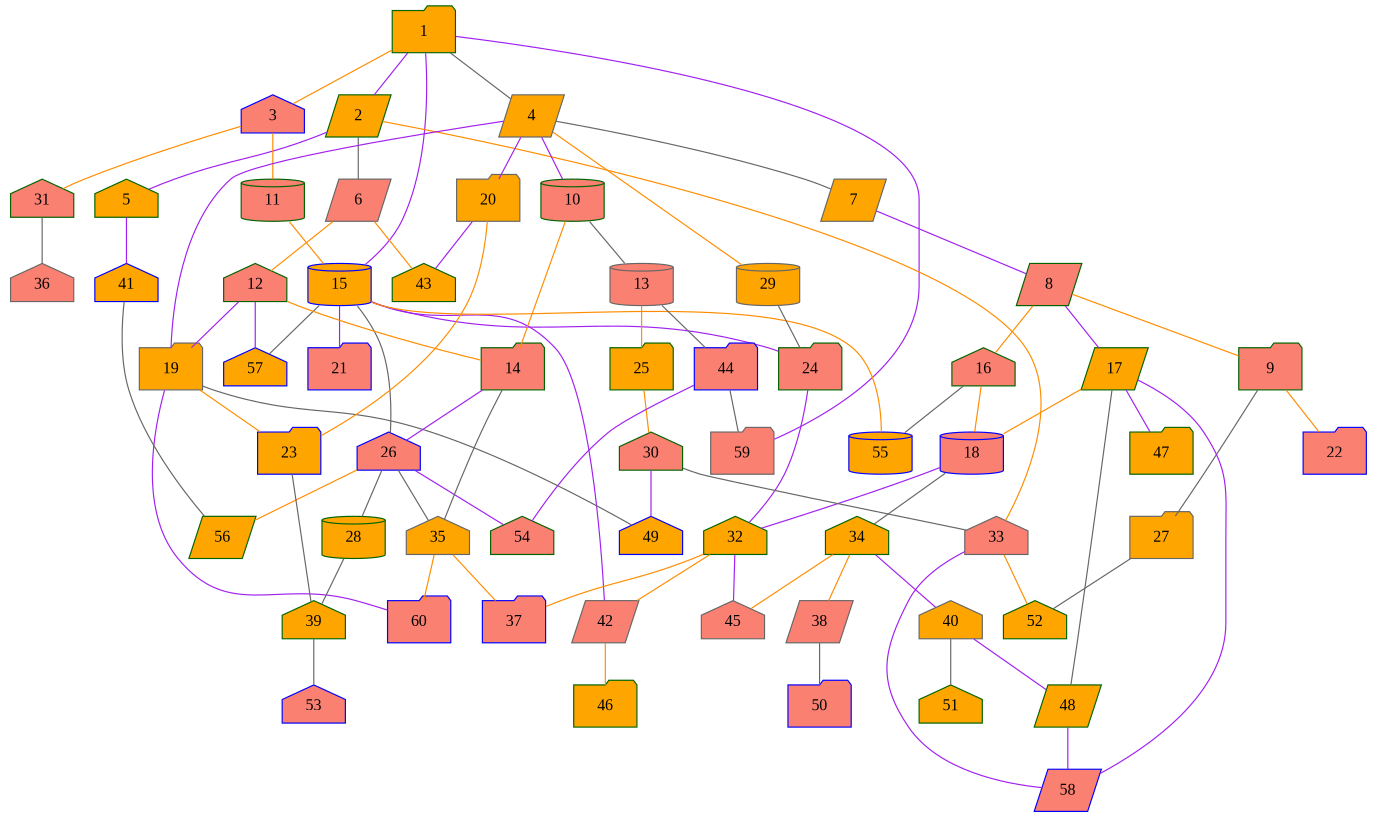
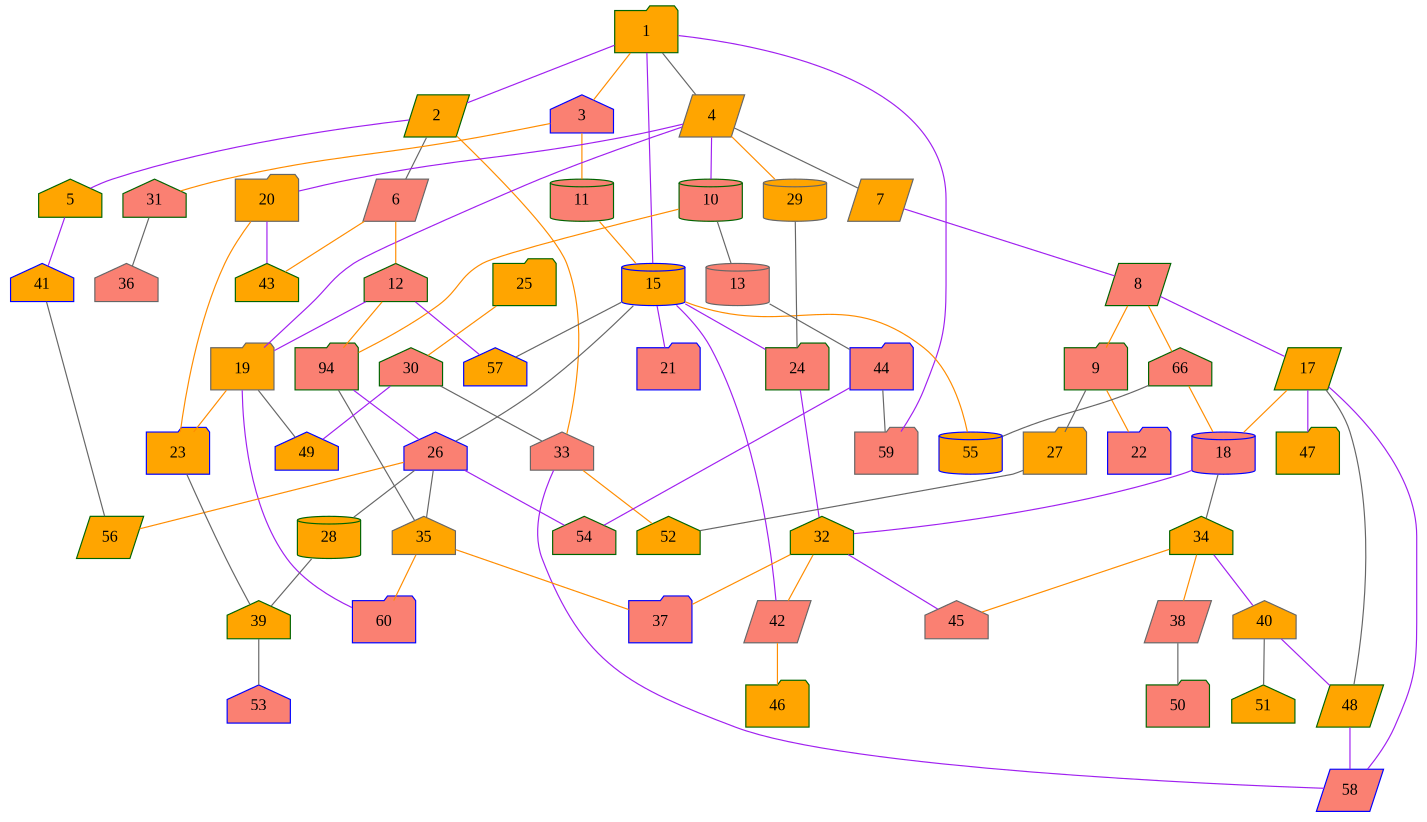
(642, 319) -> none
(513, 369) -> (327, 369)
(984, 369) -> (1180, 369)
(820, 706) -> (1178, 706)
